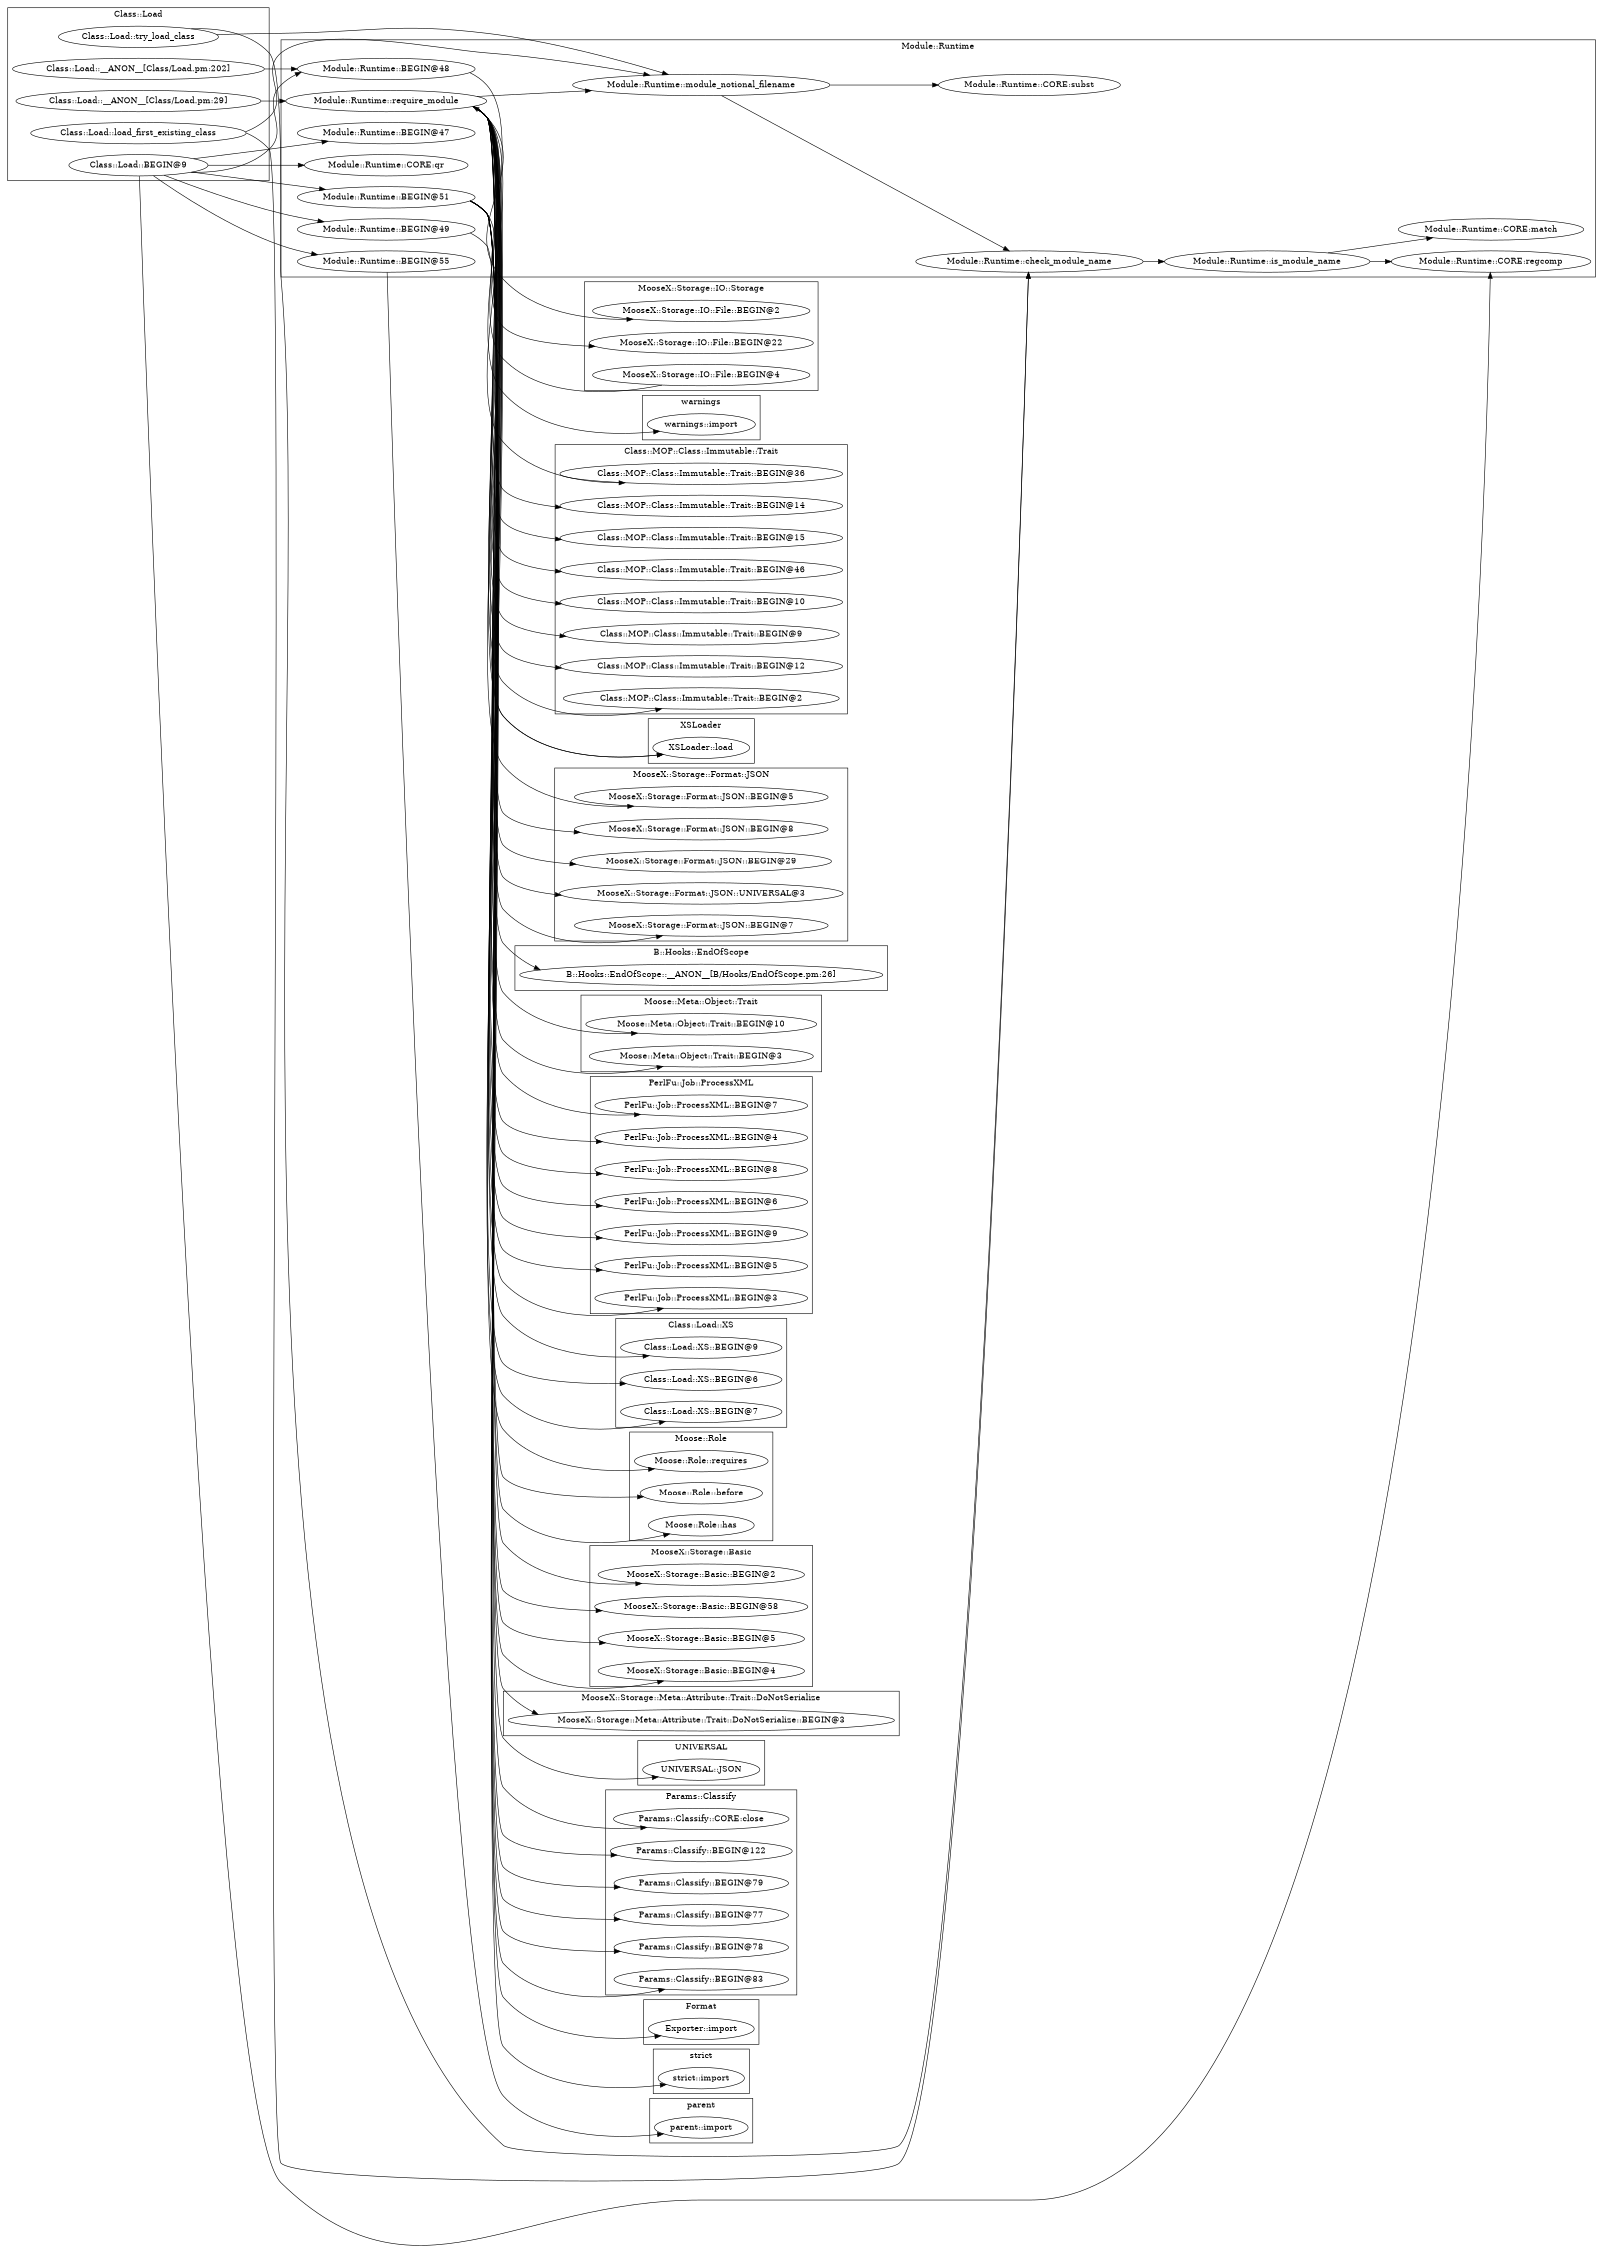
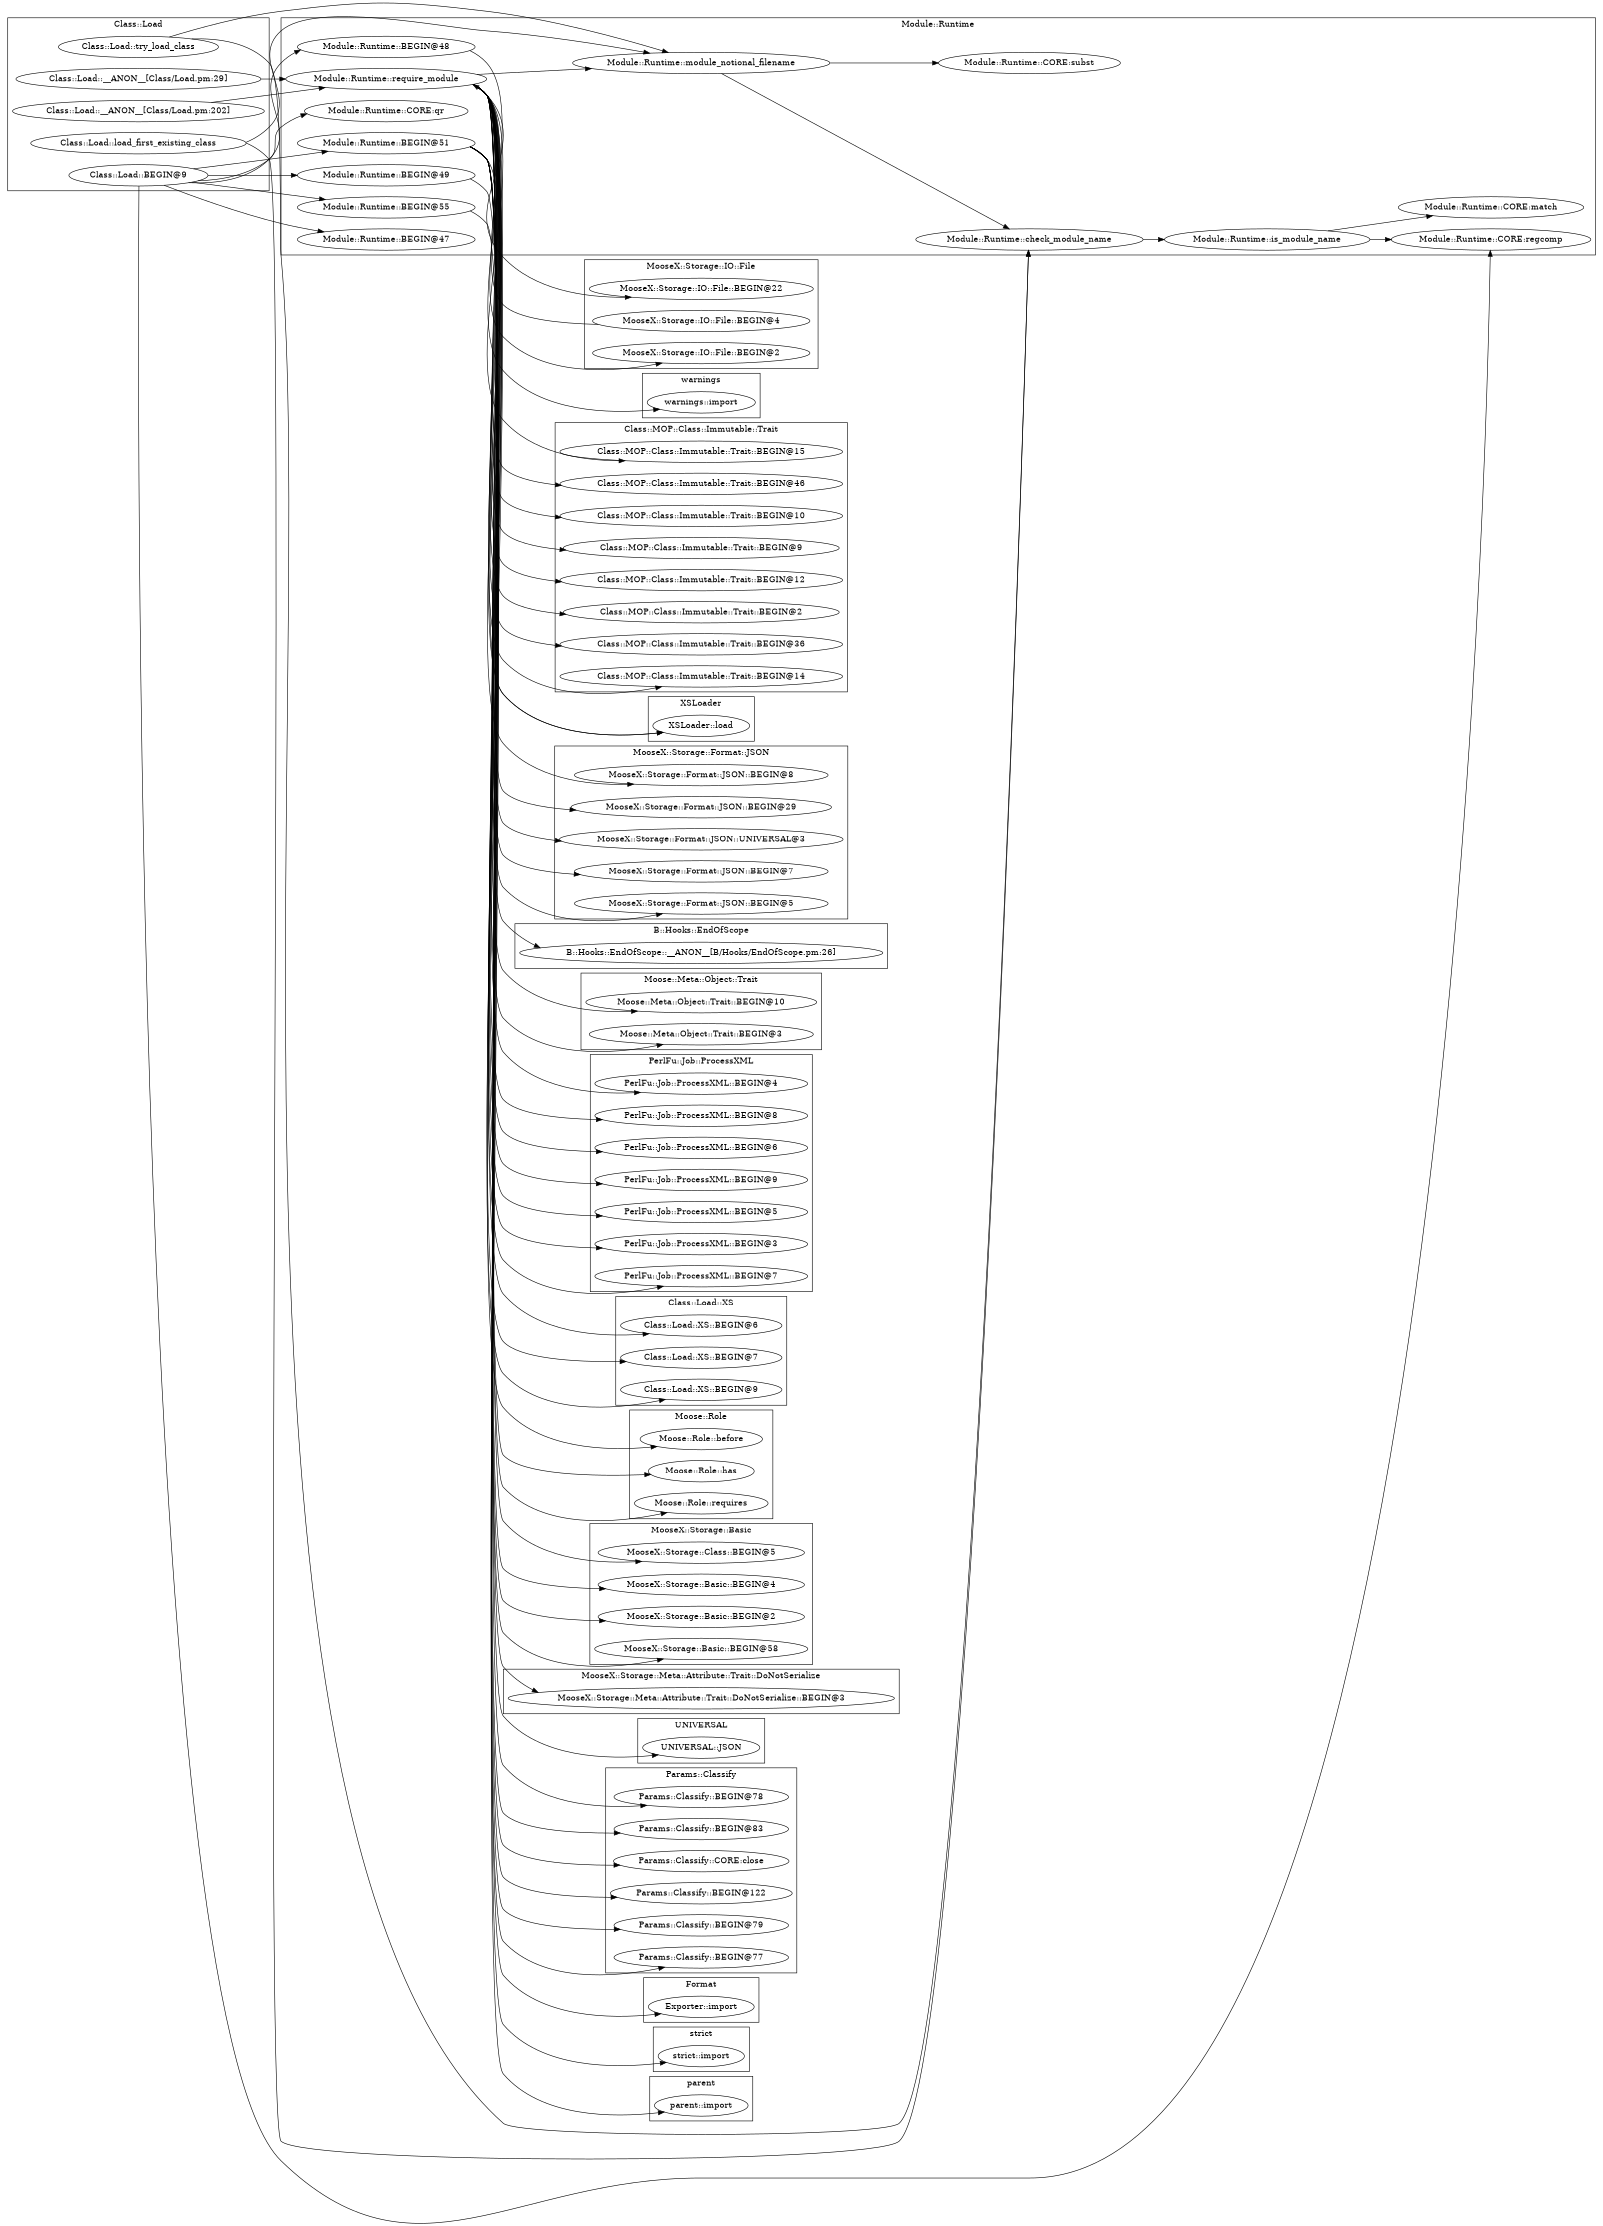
(278, 69) -> (265, 96)
(701, 289) -> (701, 267)
(701, 1639) -> (701, 1553)
